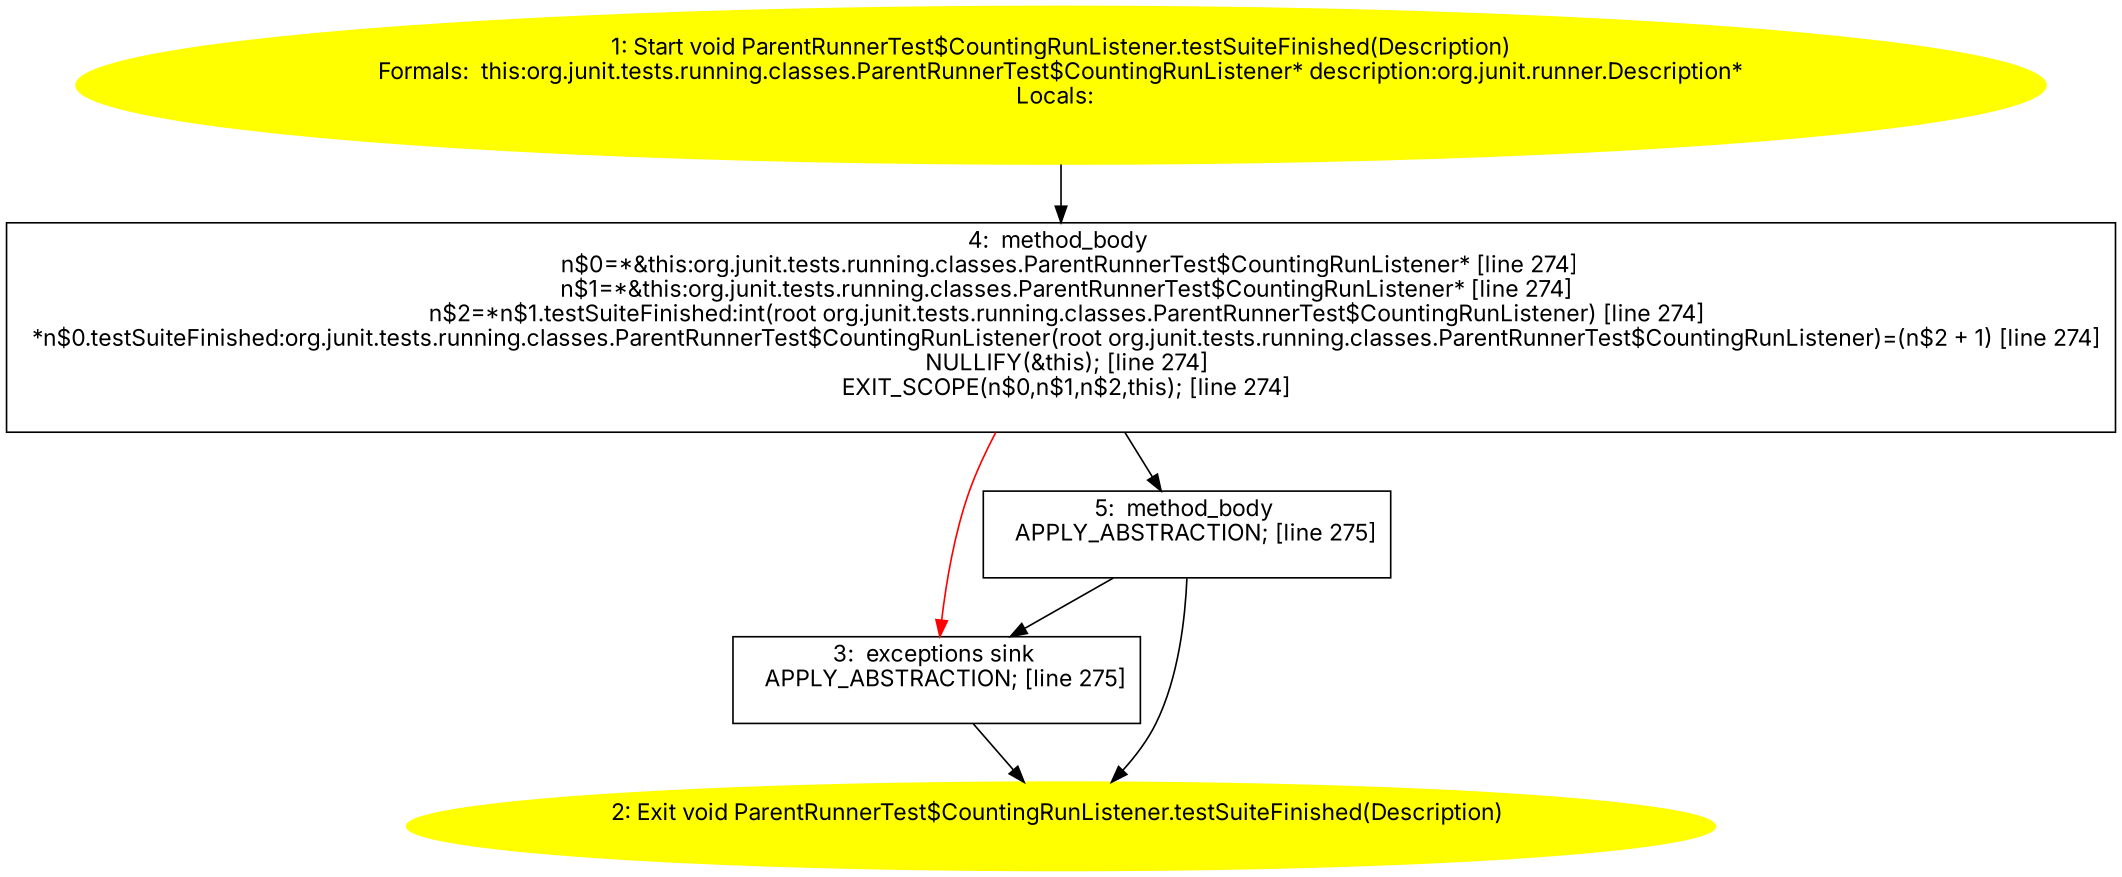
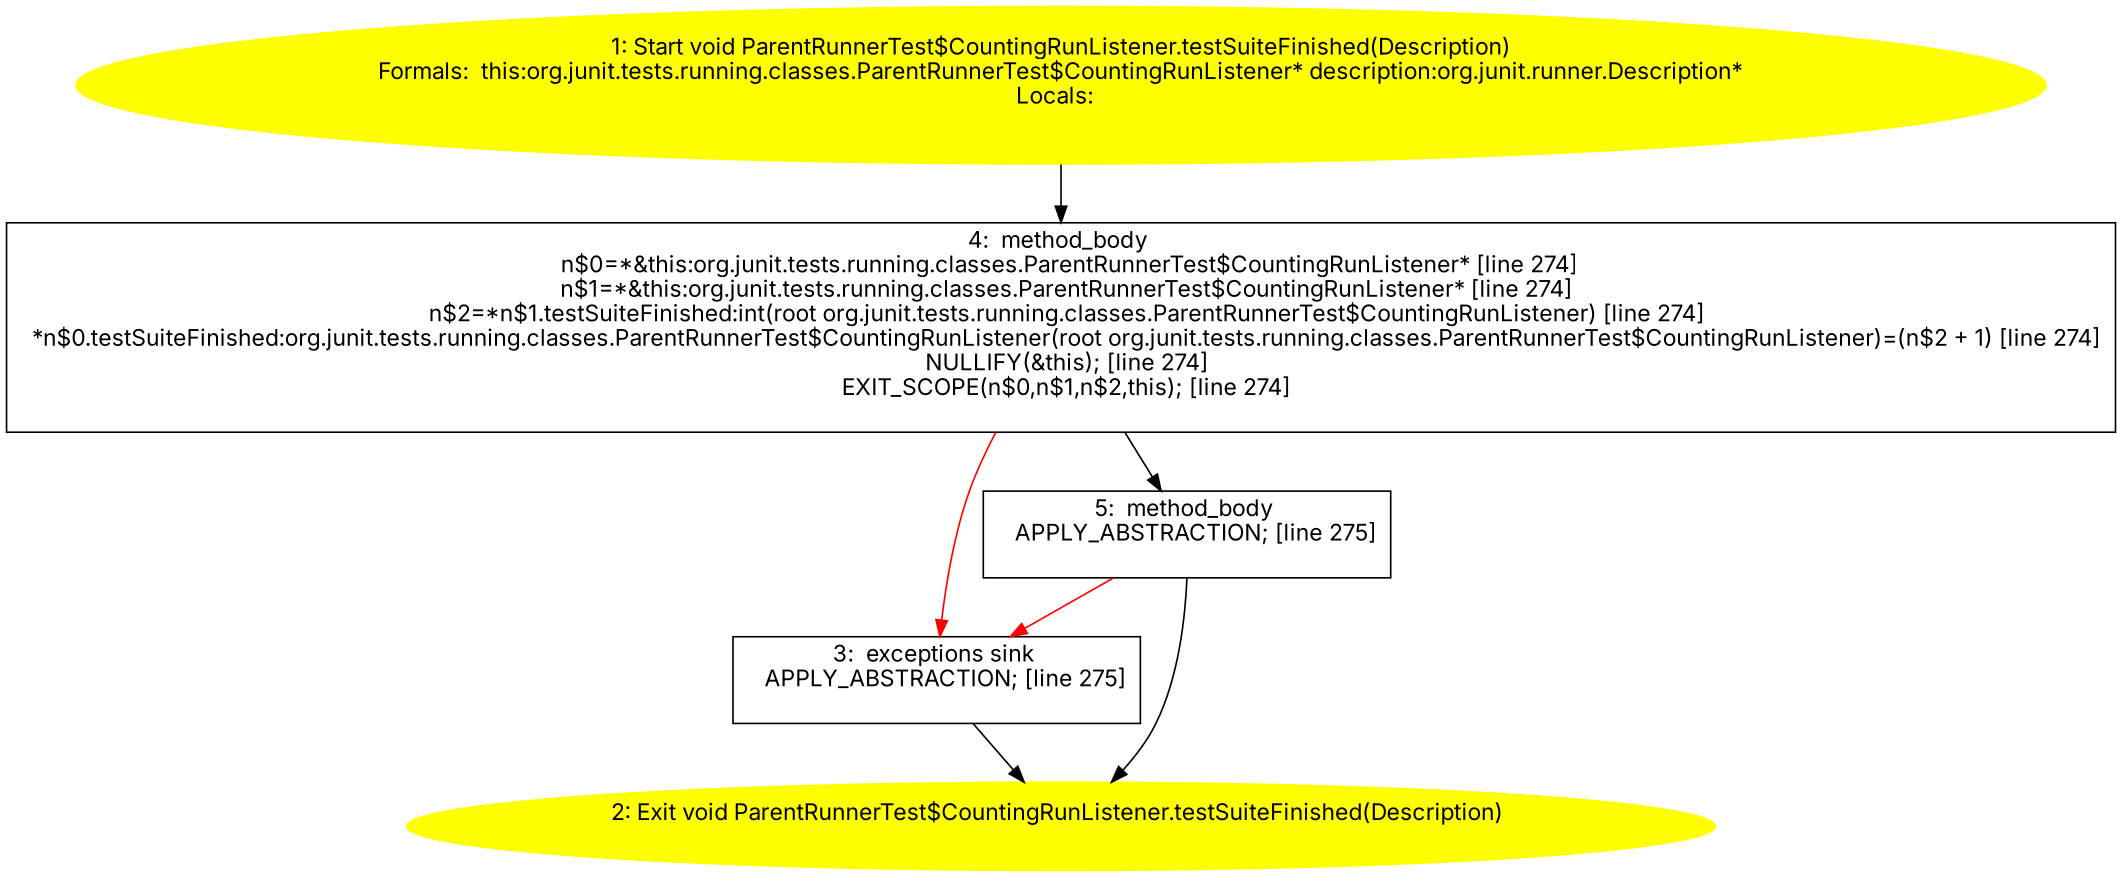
(1069, 603) -> (1069, 603)
